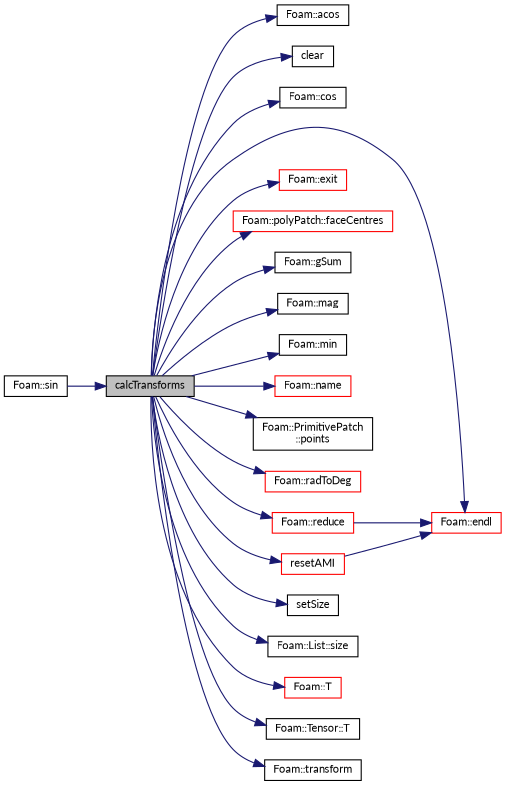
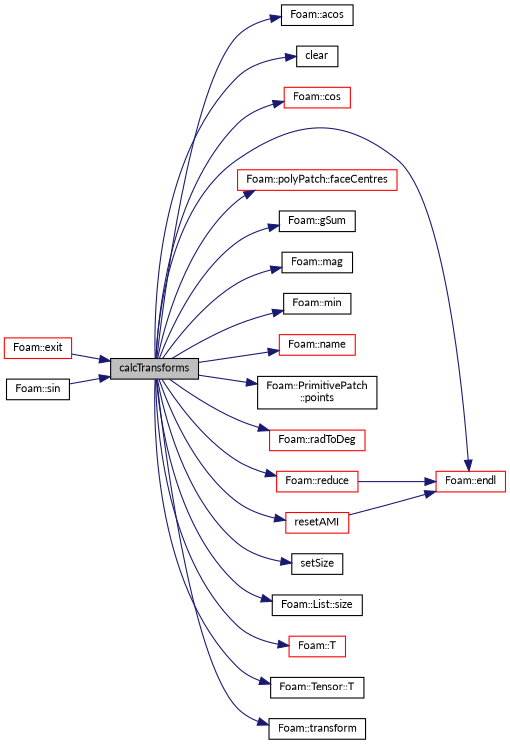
(313, 98) -> (317, 98)
(187, 264) -> (86, 357)
